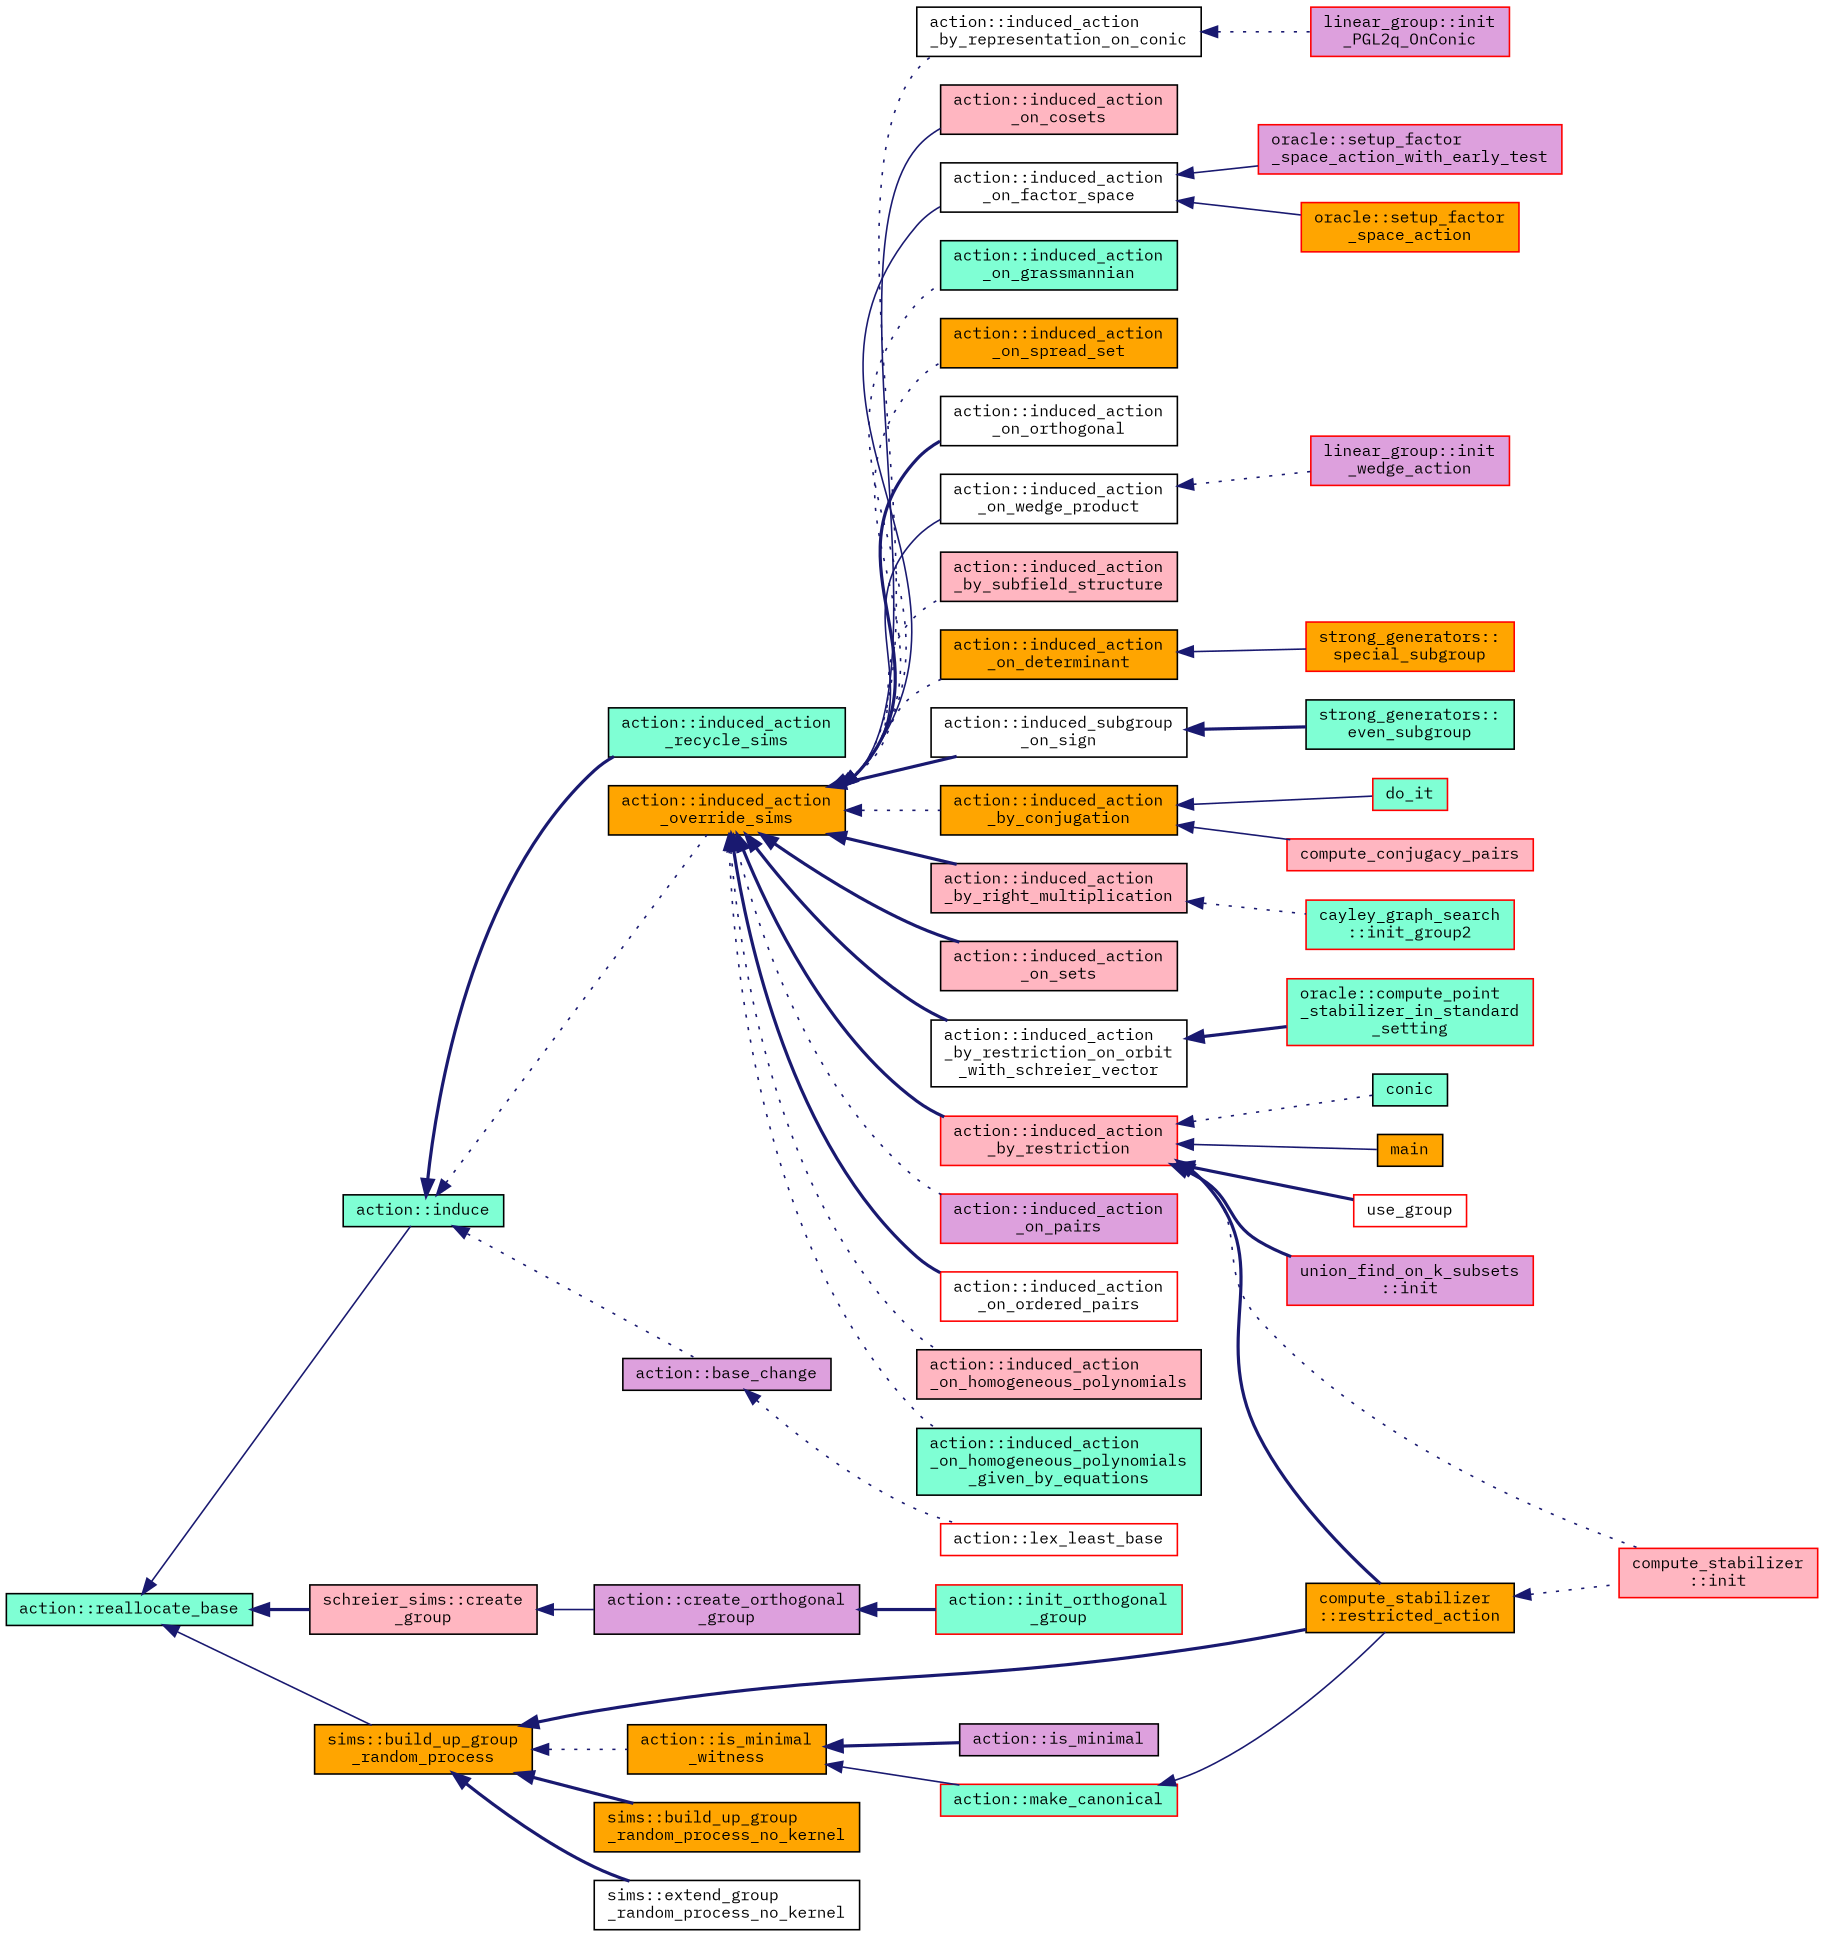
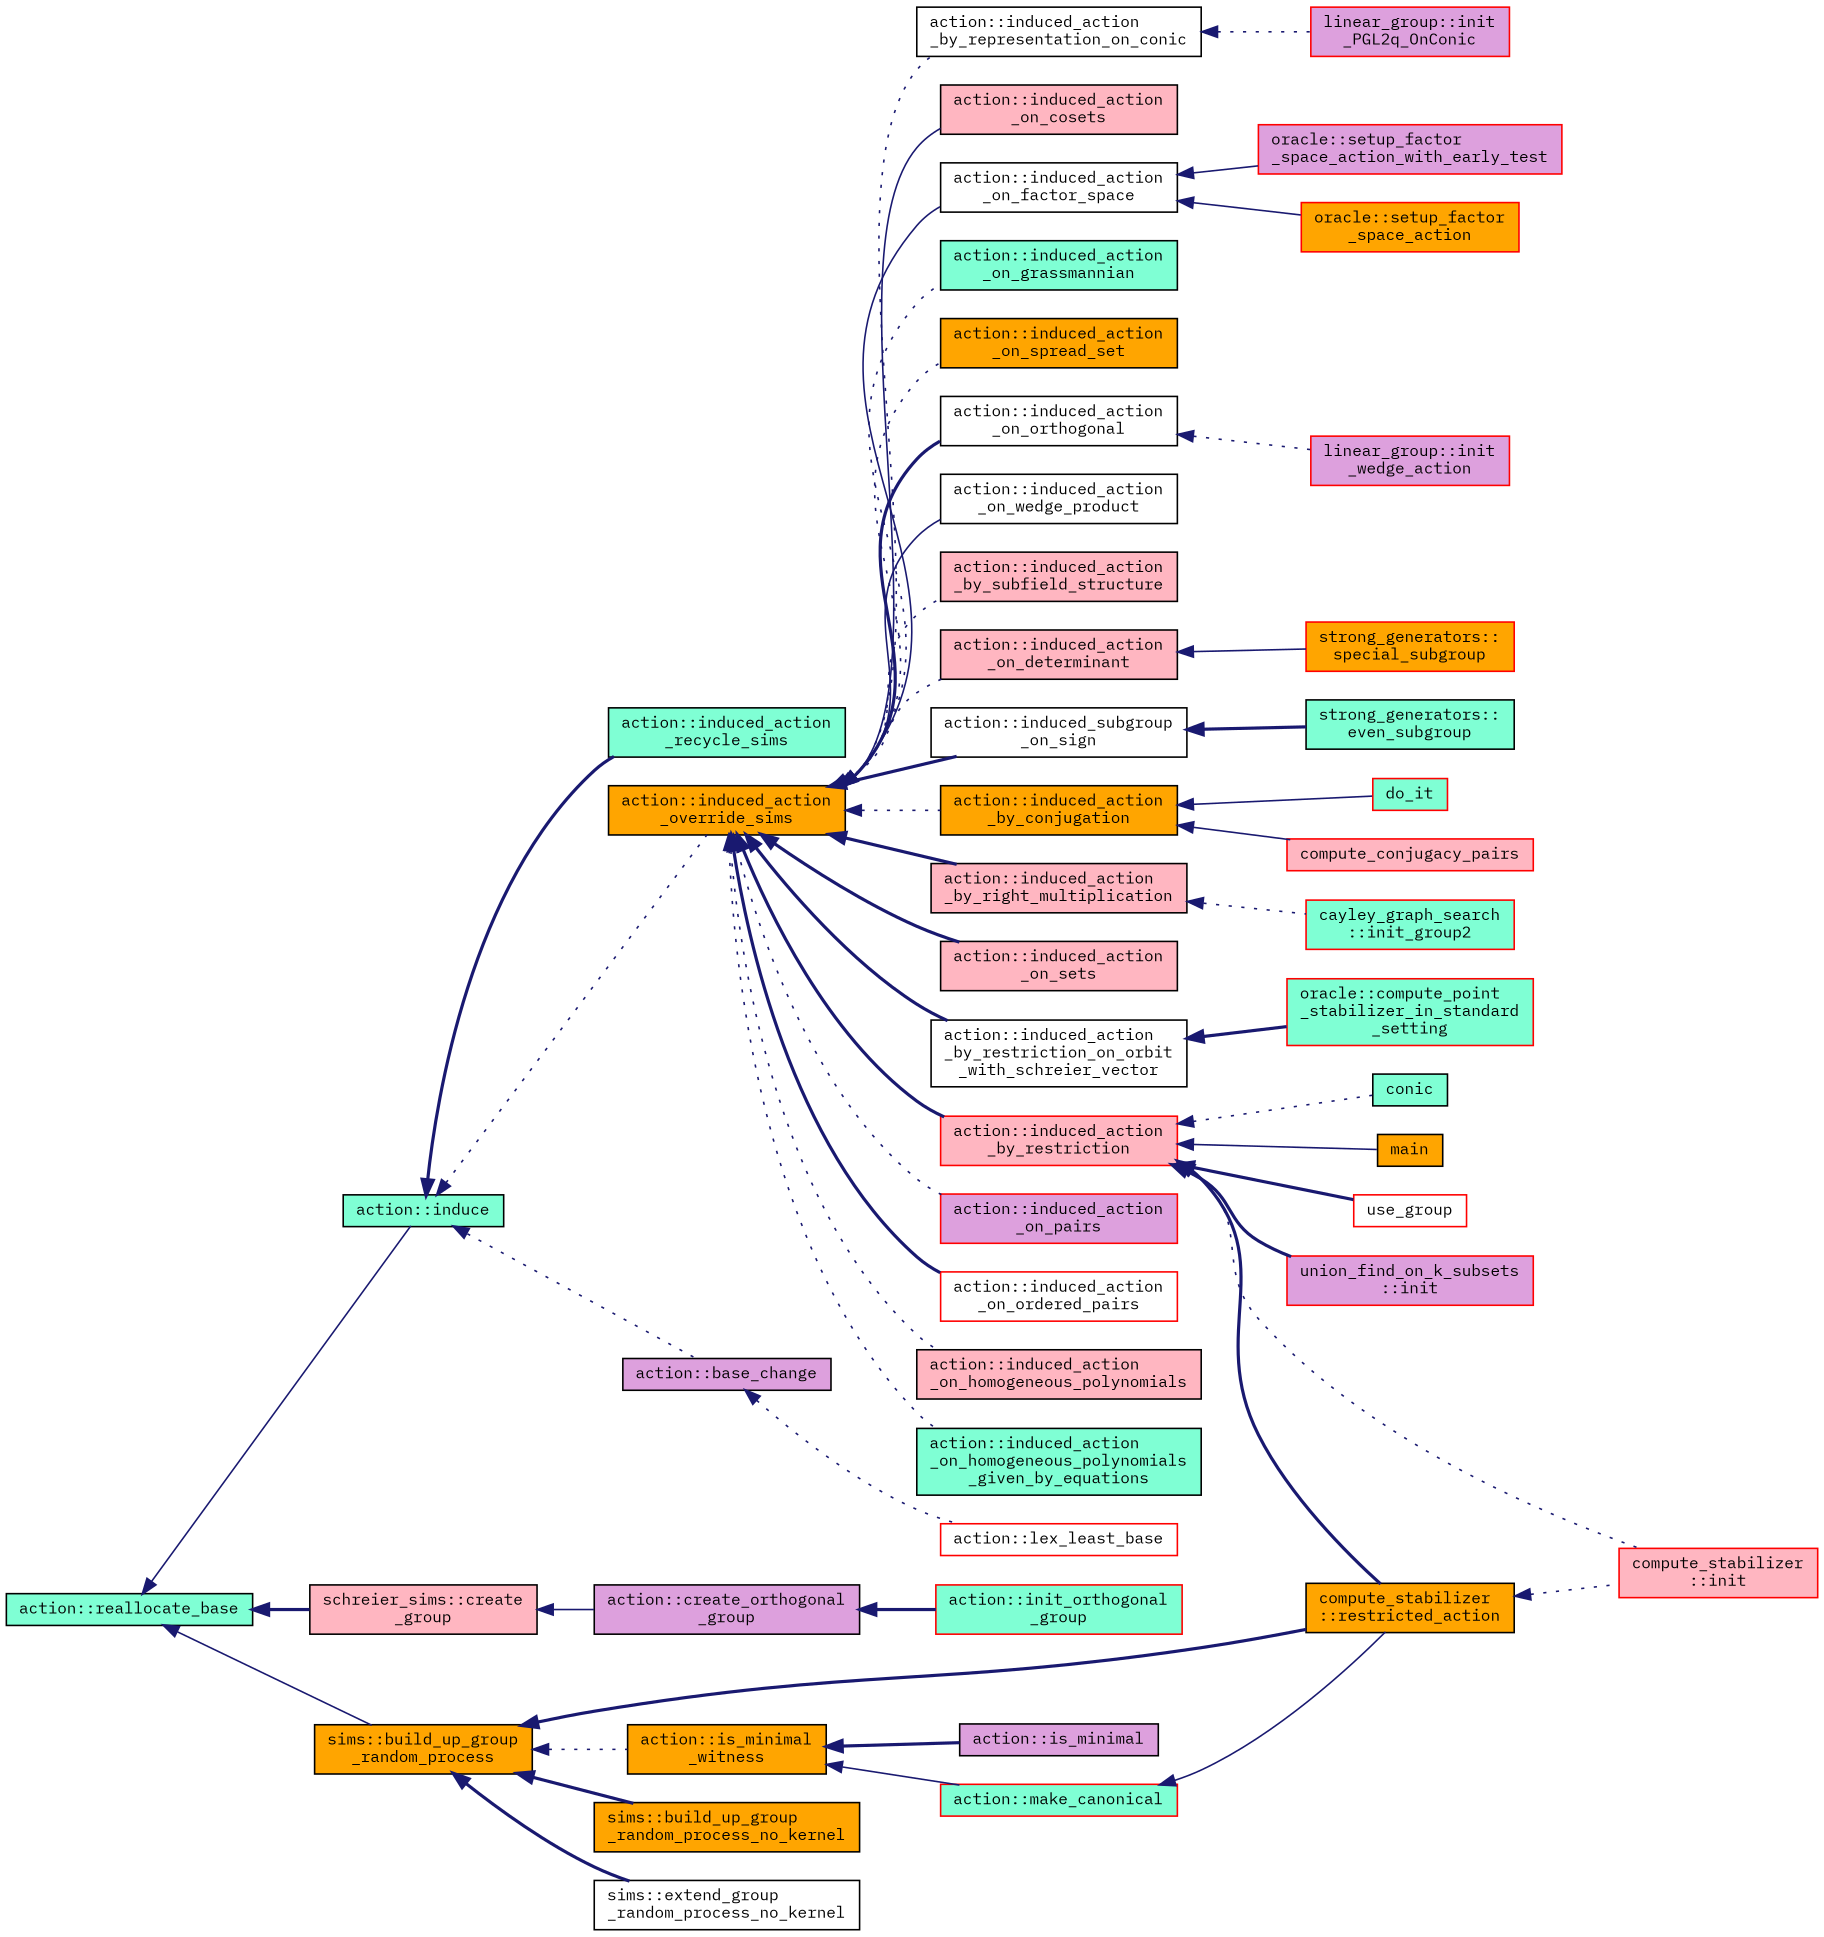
(1252, 478) -> (1252, 443)
(1059, 655) -> (1059, 655)
